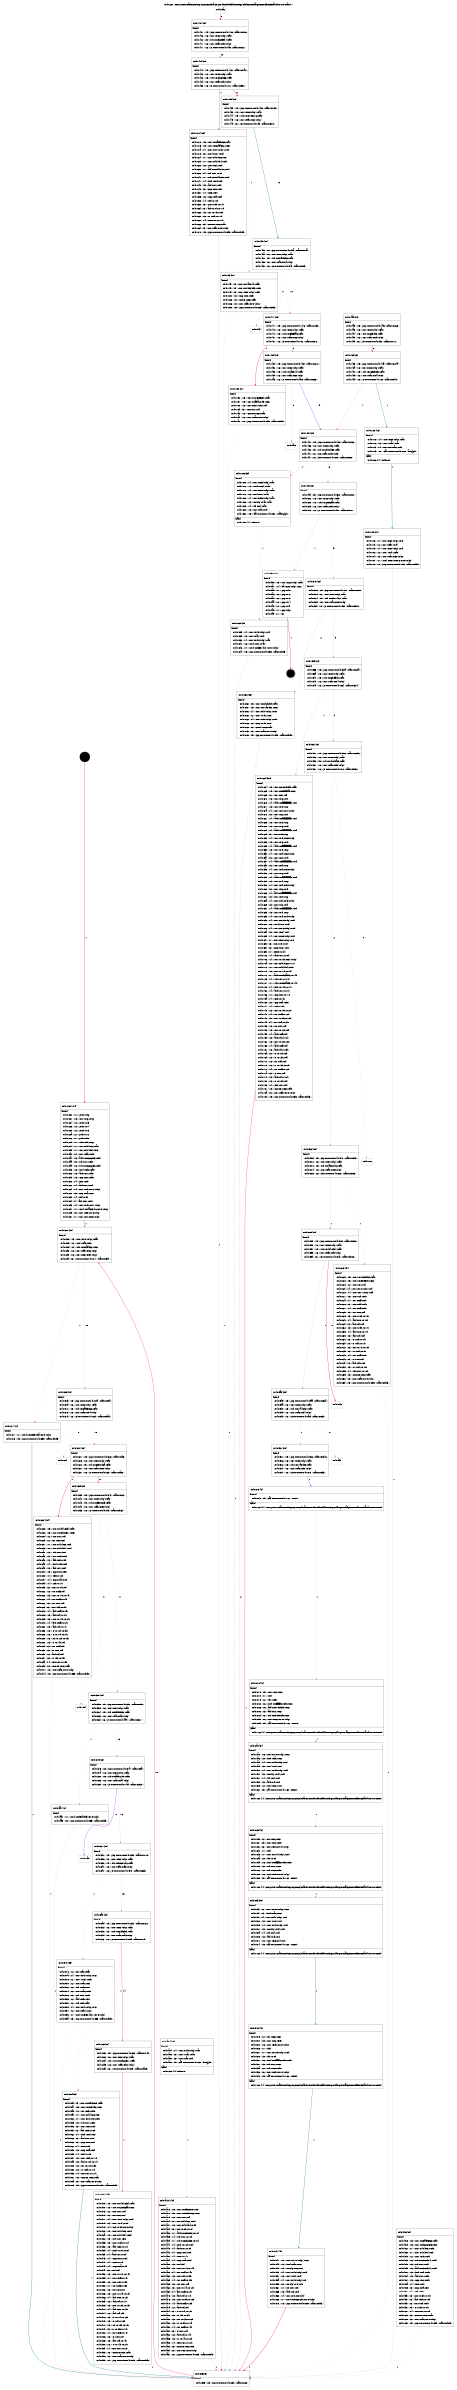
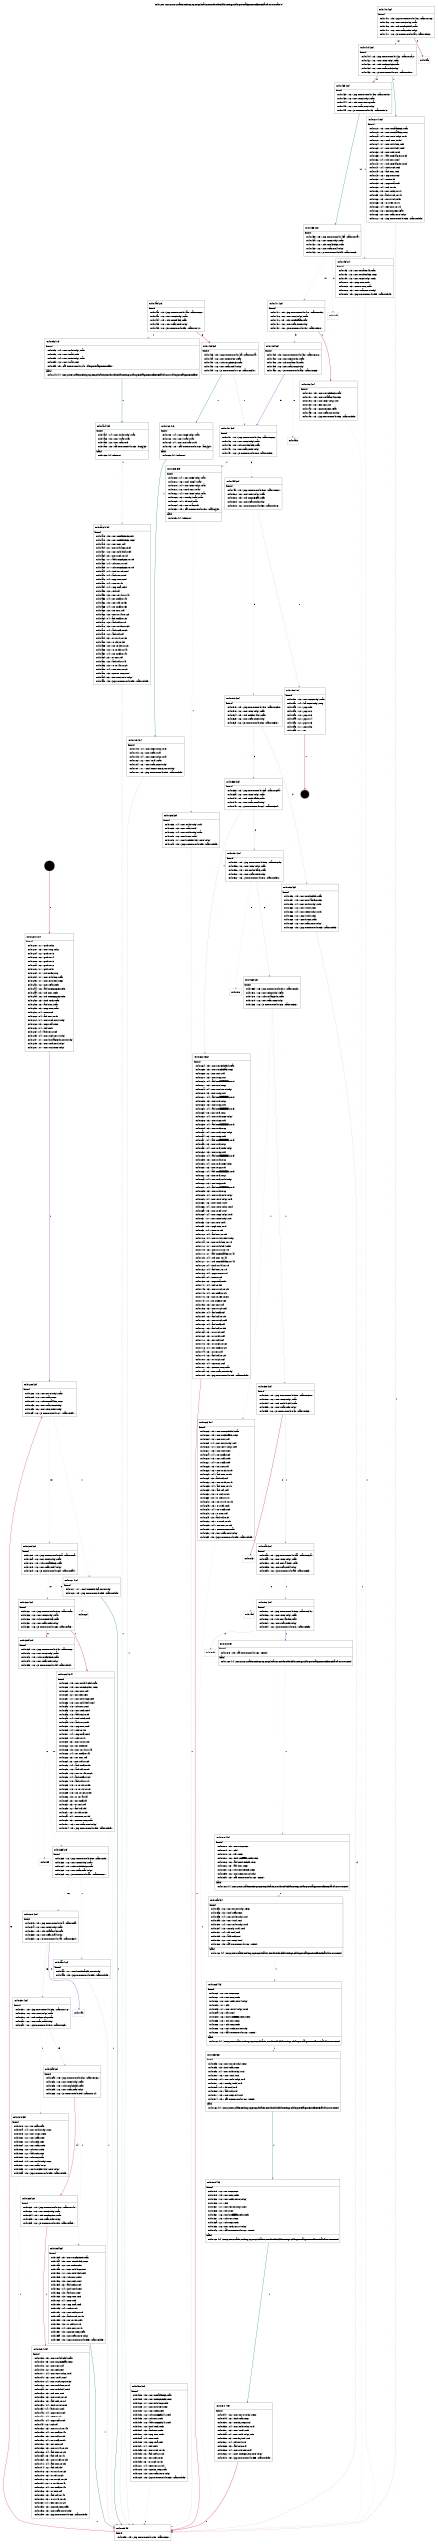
(220, 16) -> (418, 47)
none -> (122, 358)
none -> (210, 1653)
